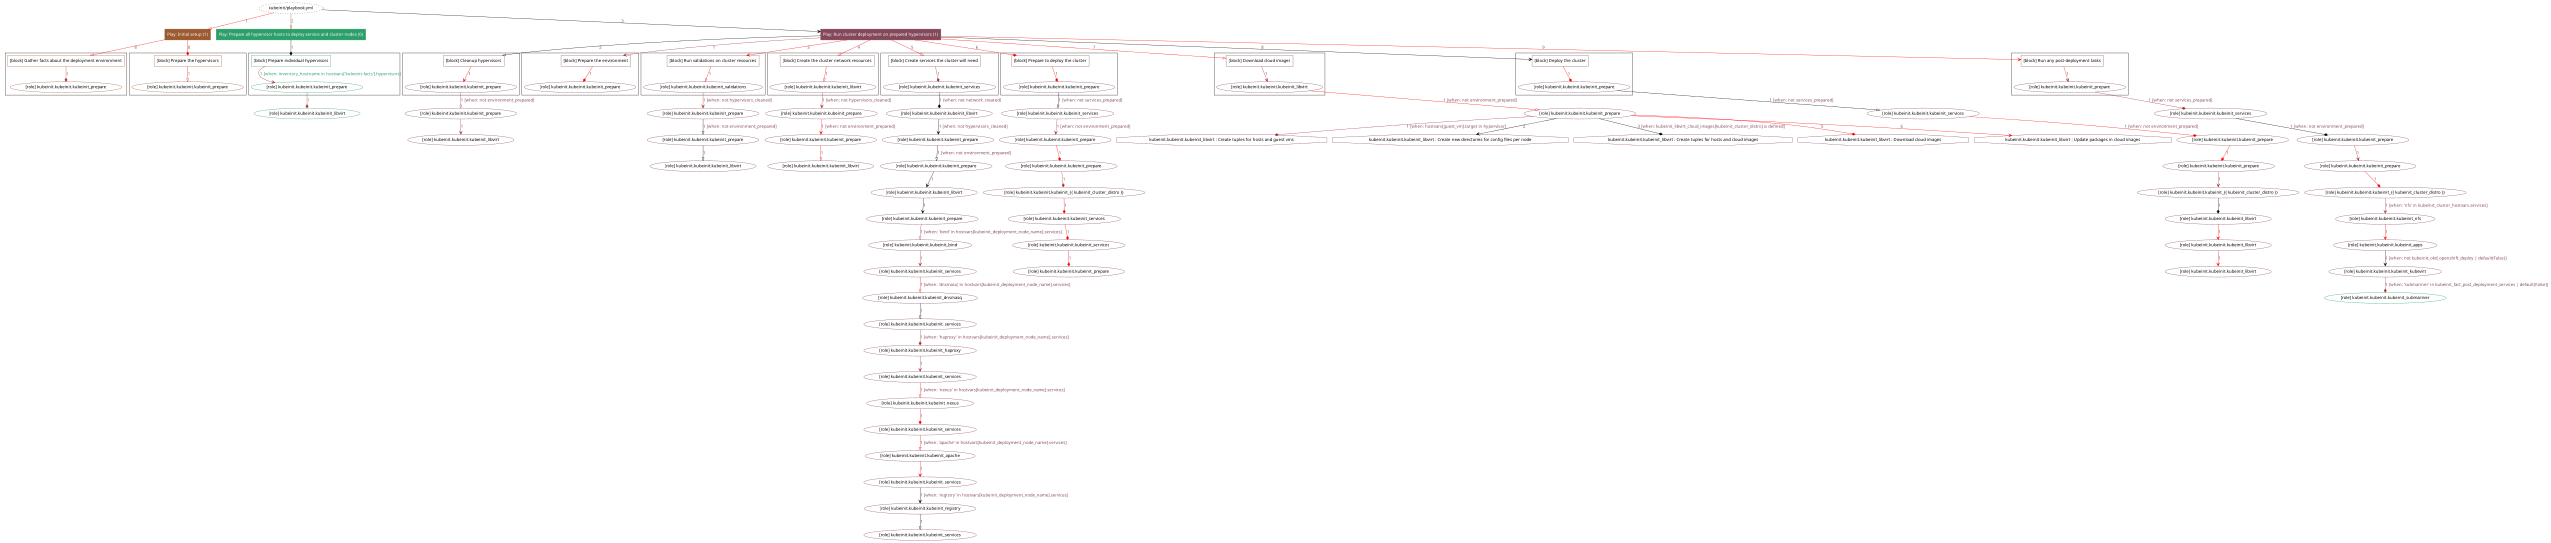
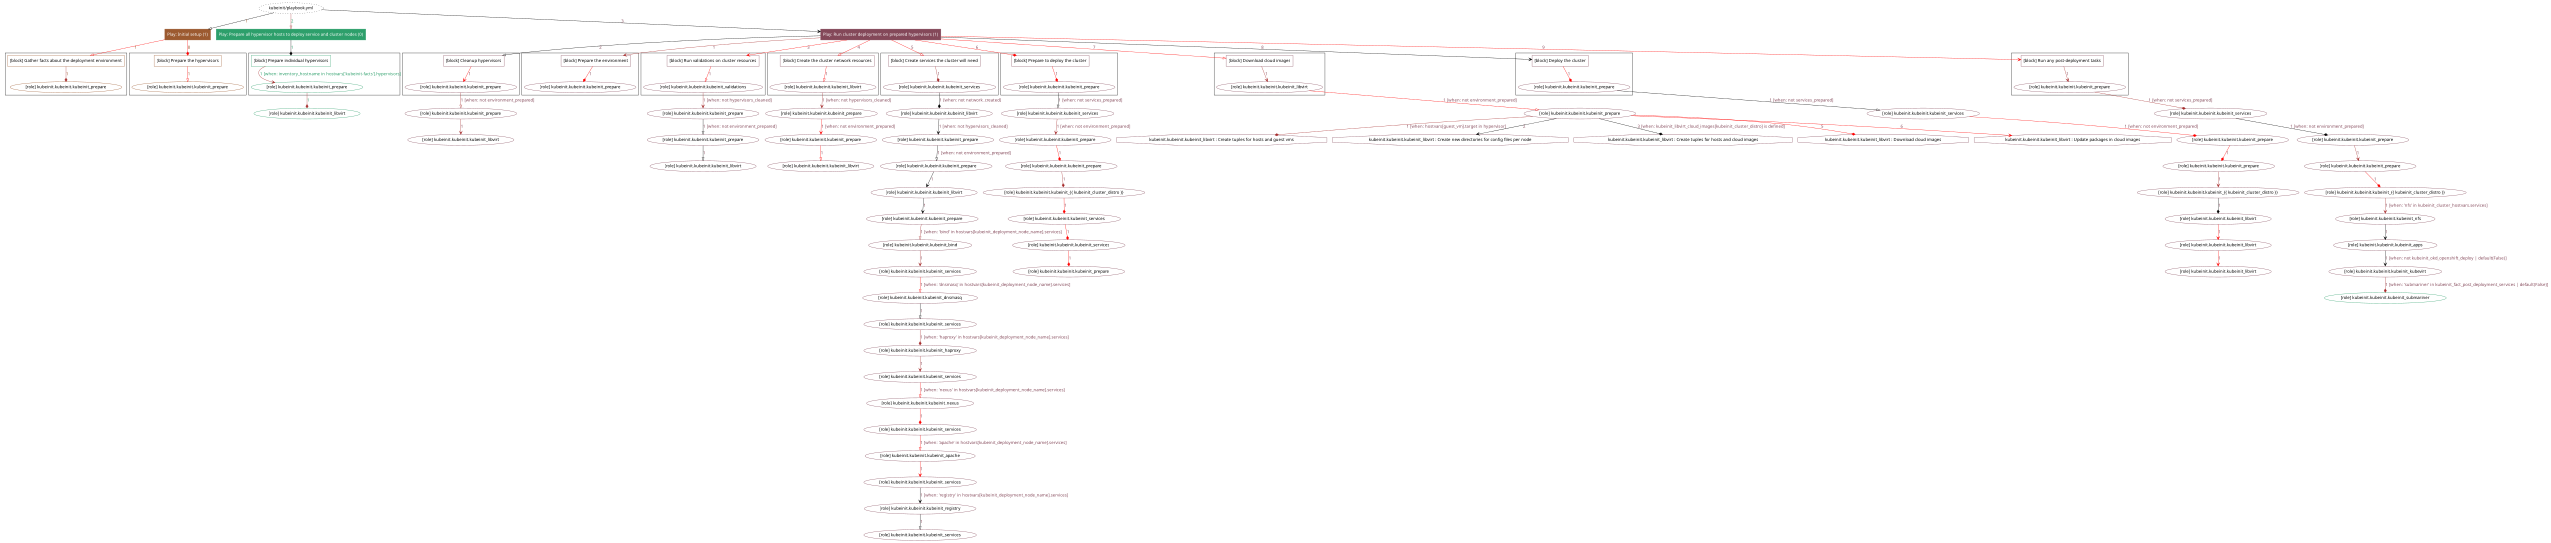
(243, 21) -> (243, 21)
(136, 48) -> (136, 48)
(2385, 231) -> (2385, 231)
